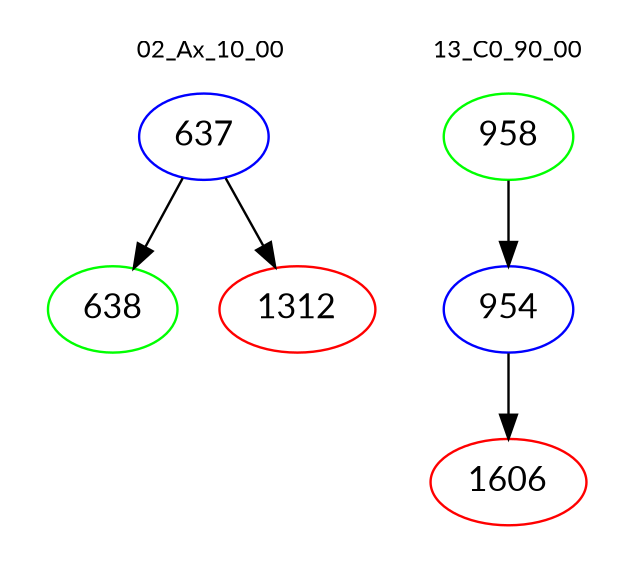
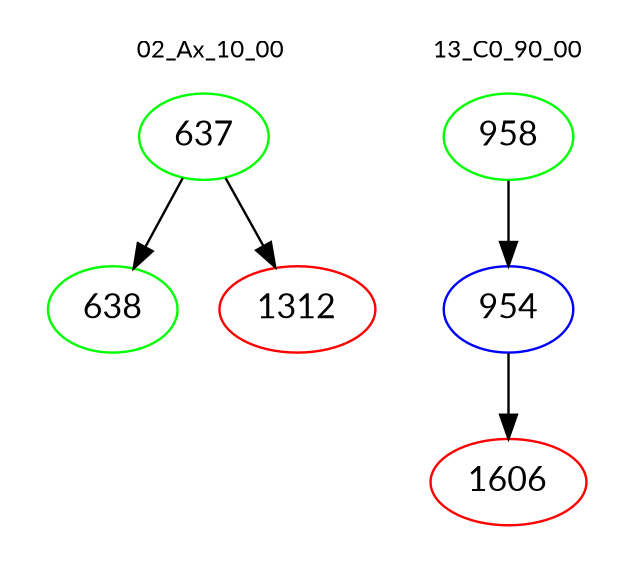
(204, 137) -> (204, 137)
